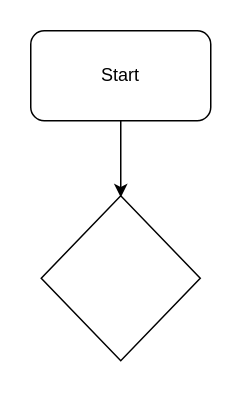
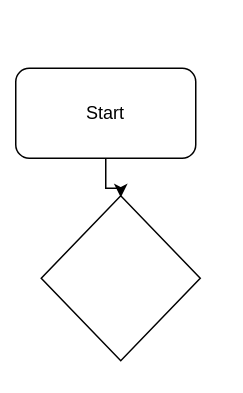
(121, 76) -> (106, 113)
